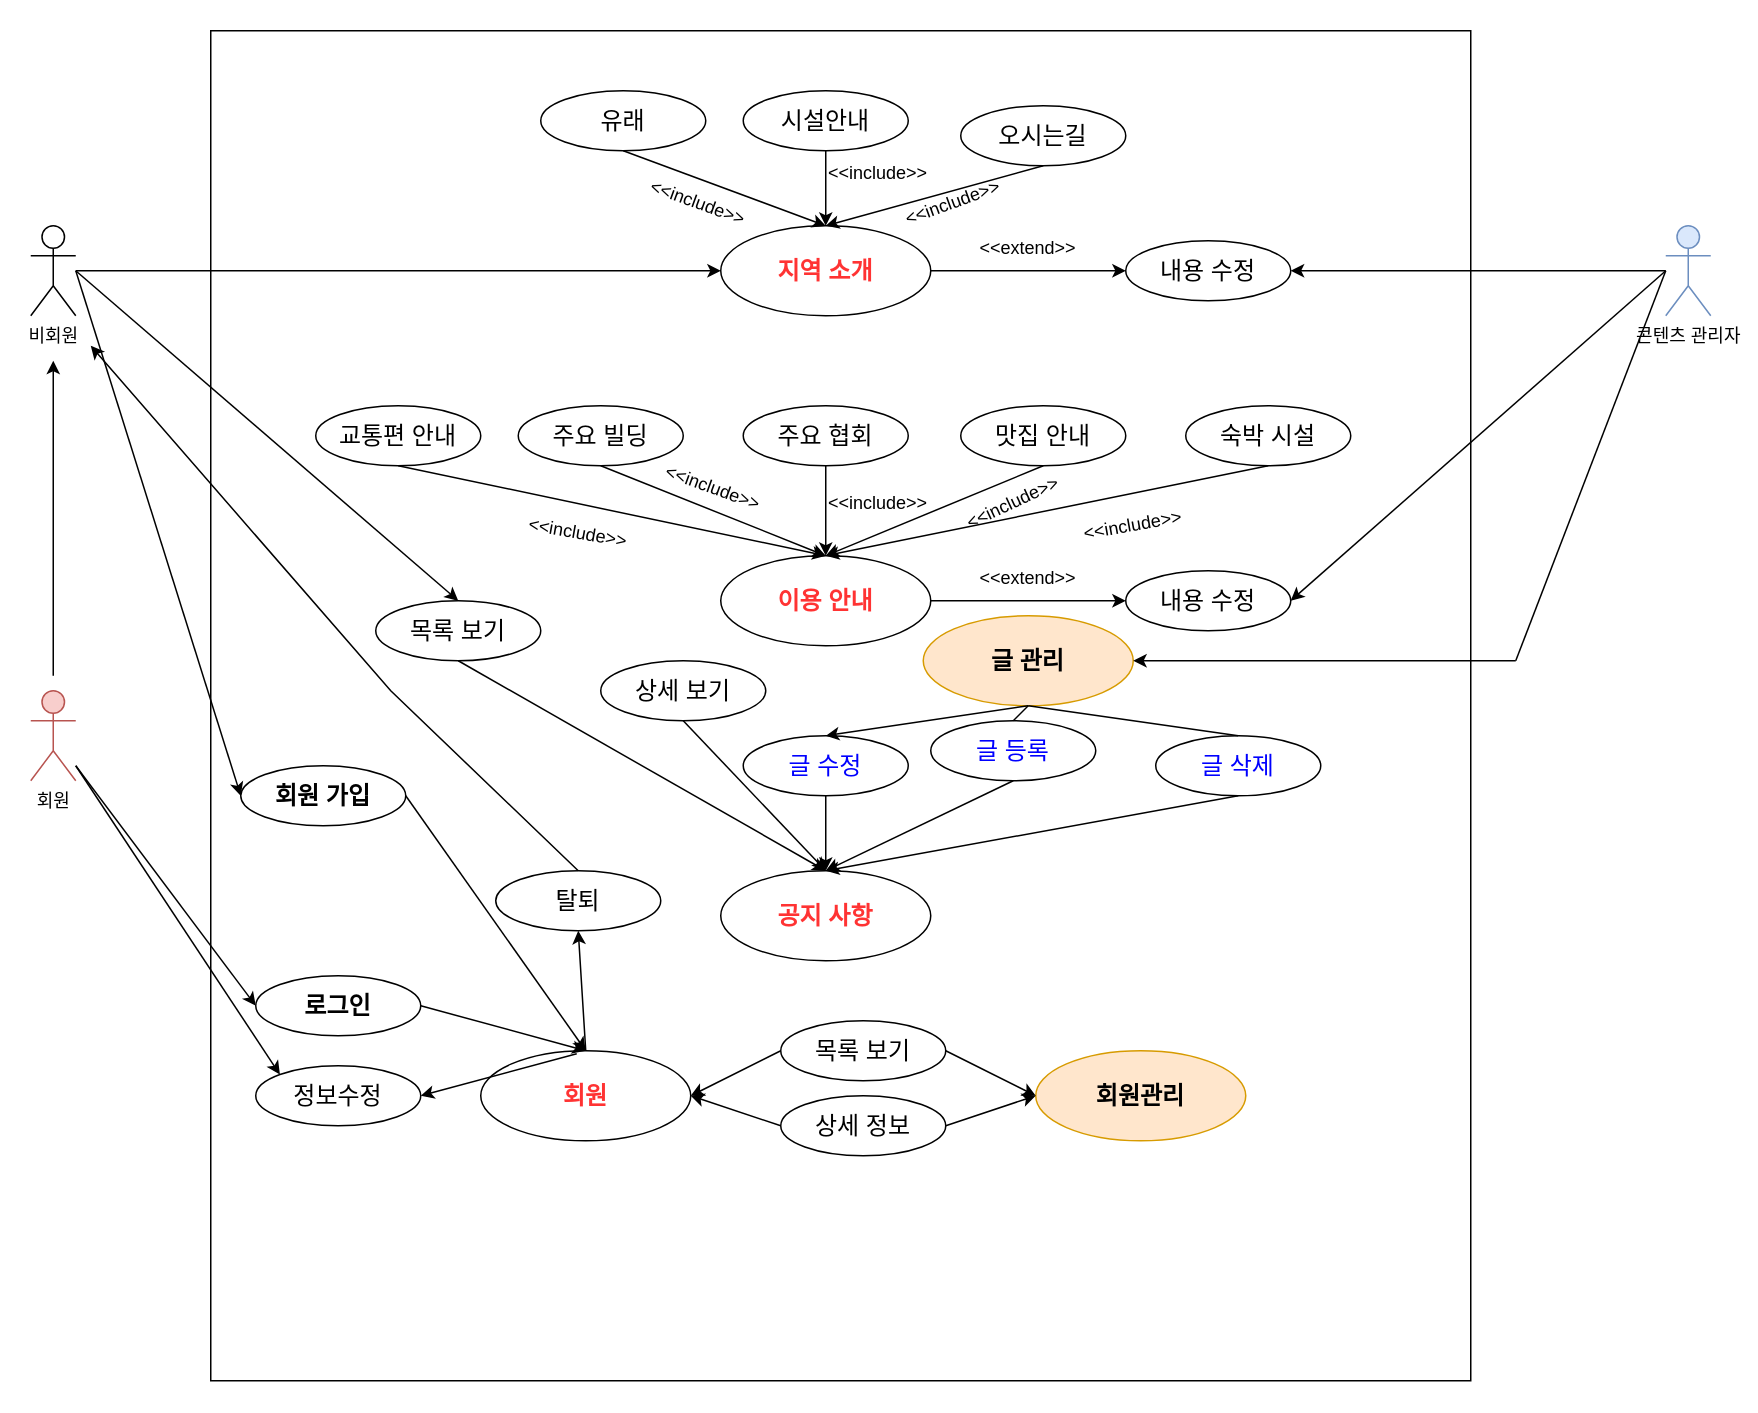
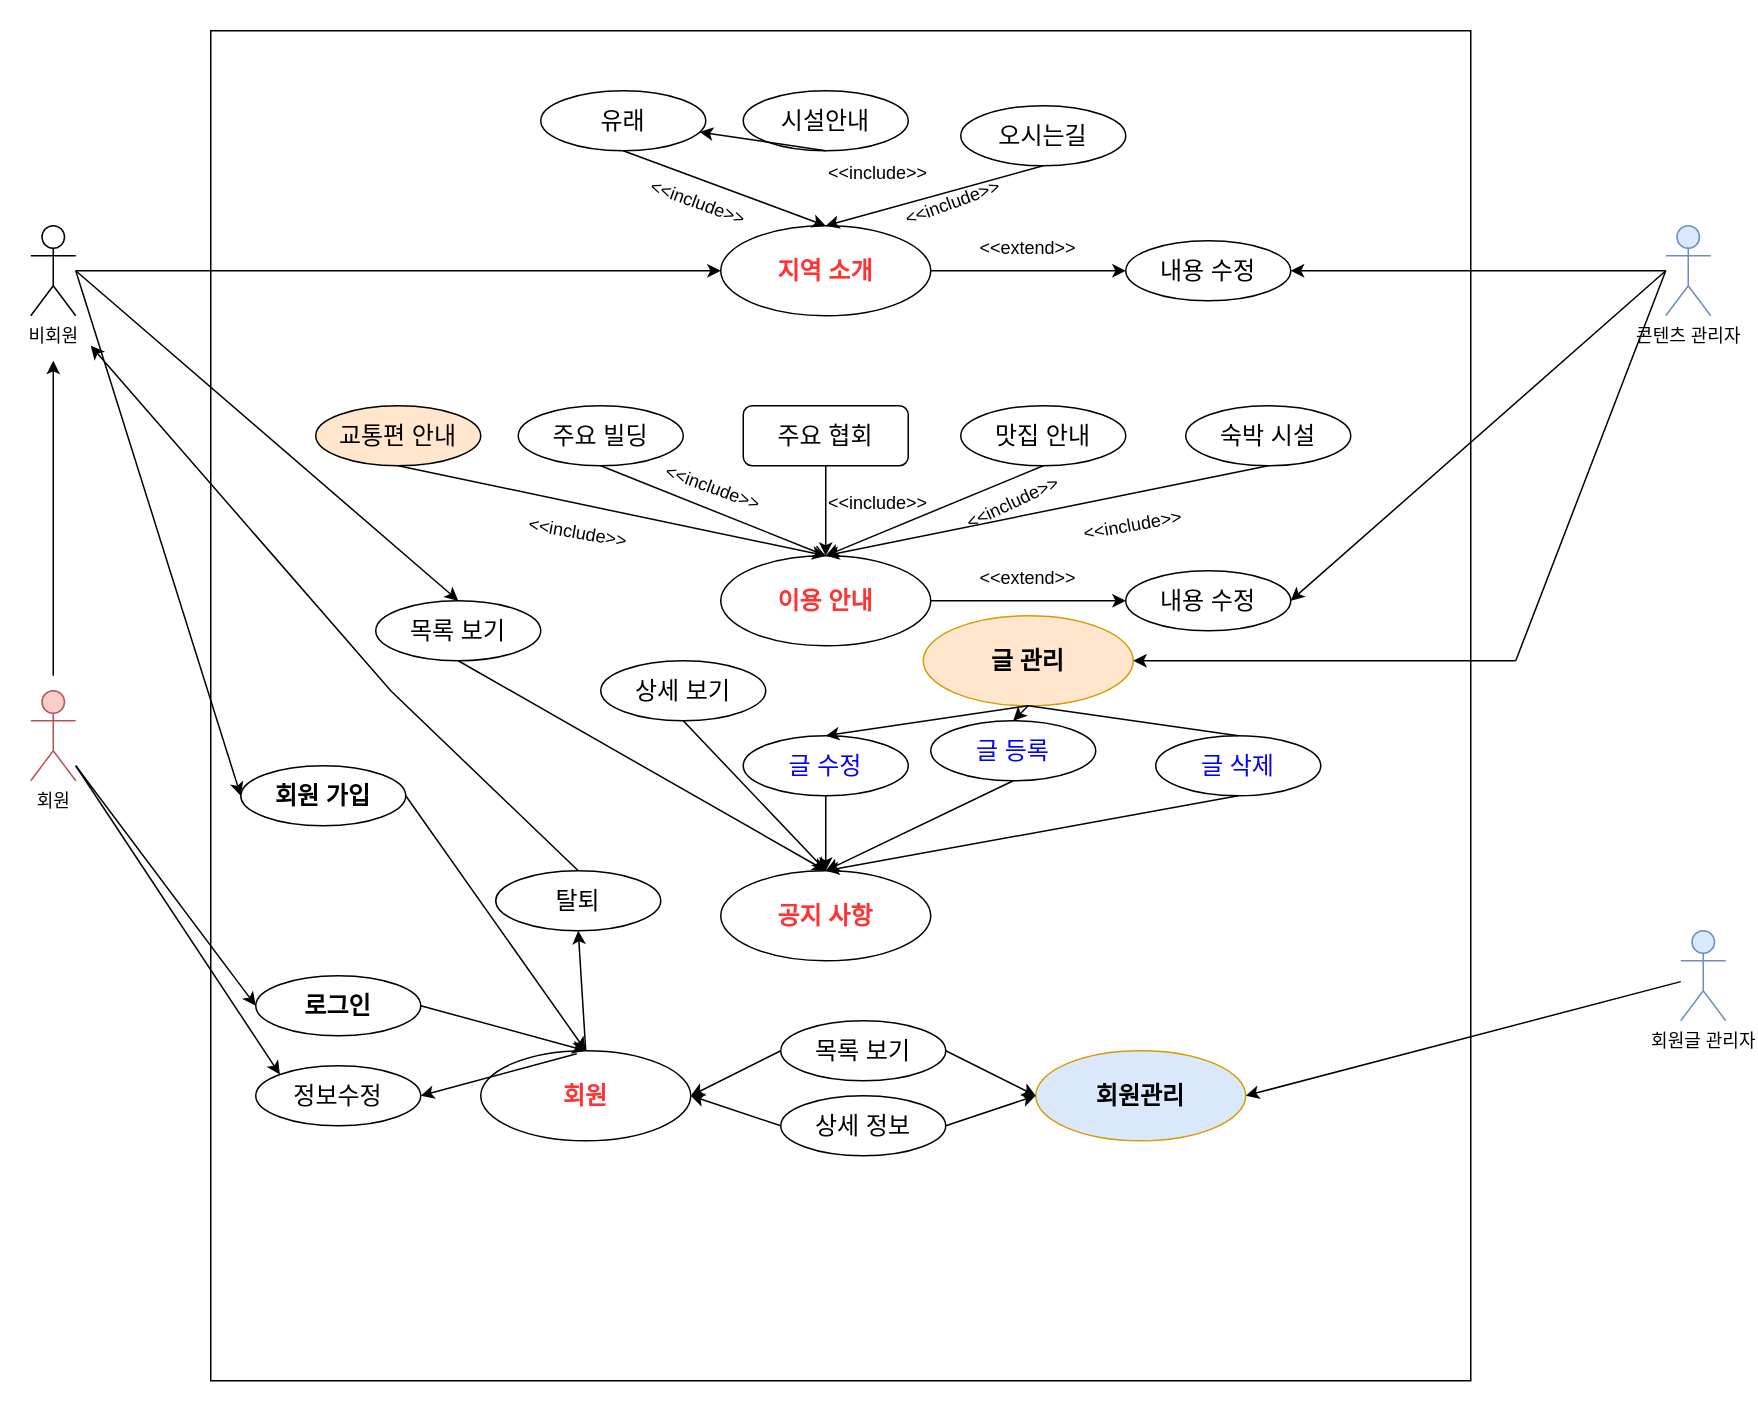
(826, 183) -> (770, 142)
(398, 436) -> (398, 436)
(826, 436) -> (826, 436)
(815, 551) -> (817, 552)
(1018, 716) -> (1022, 713)
none -> (1703, 976)
none -> (1468, 1037)
(1141, 1096) -> (1141, 1096)
